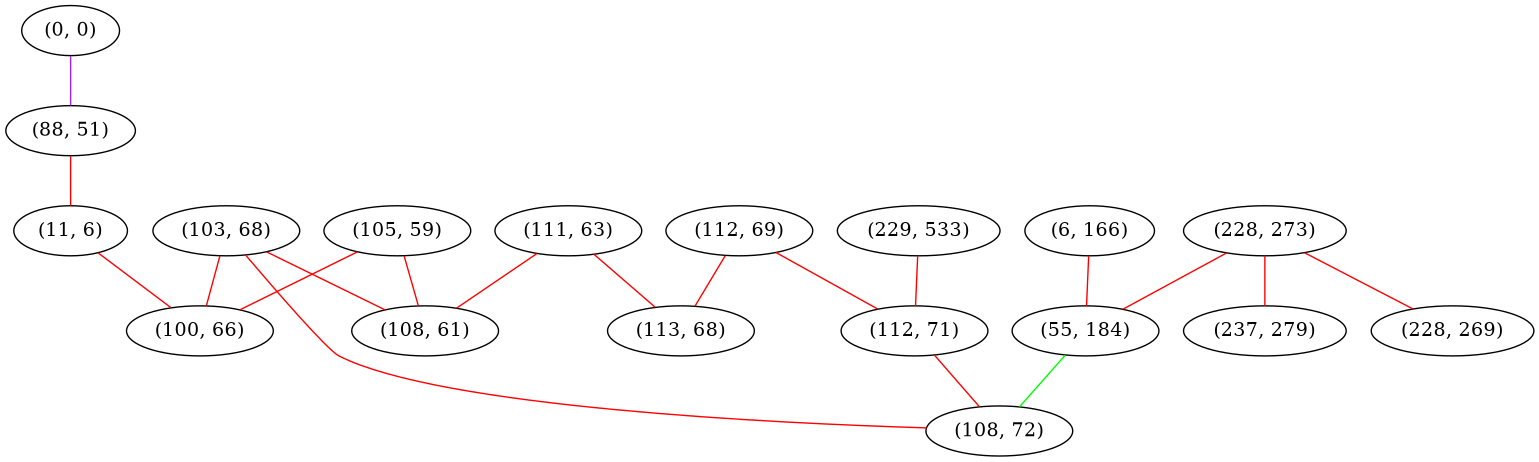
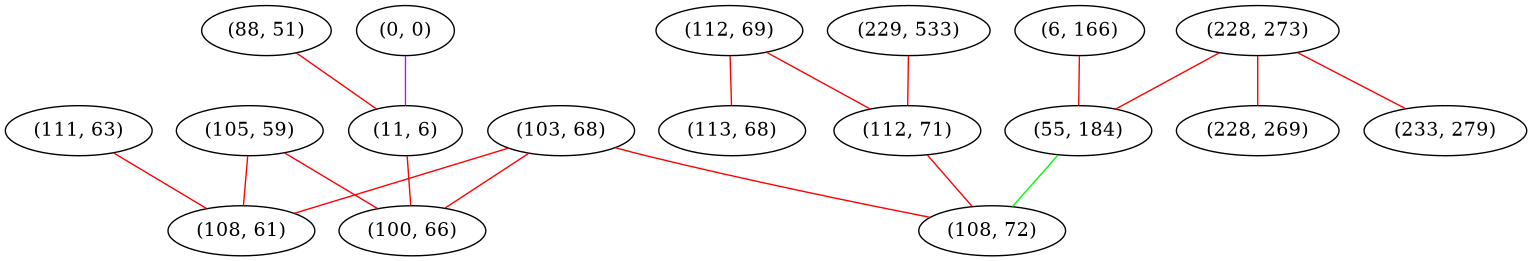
(71, 81) -> (405, 81)
(625, 281) -> none
(1265, 331) -> (1445, 131)
